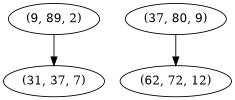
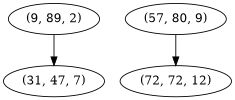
(176, 19) -> (176, 19)
(54, 81) -> (54, 81)
(176, 81) -> (176, 81)
